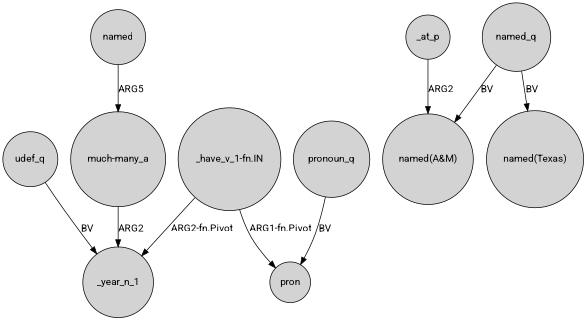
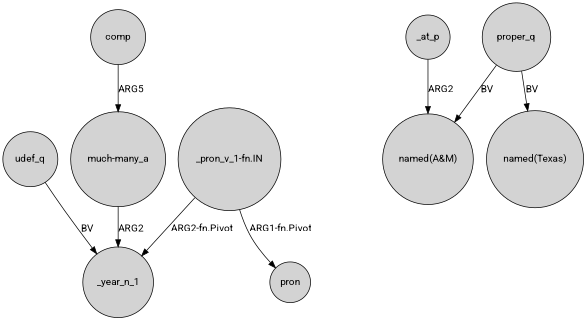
(118, 37) -> (118, 37)
(516, 37) -> (516, 37)
(230, 159) -> (230, 159)
(332, 159) -> none
